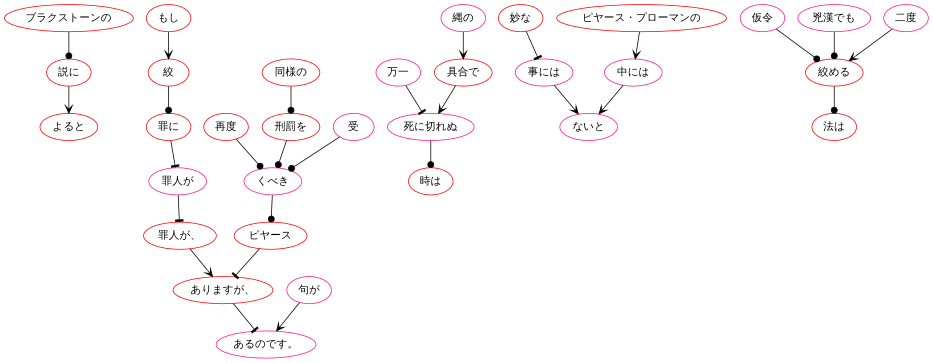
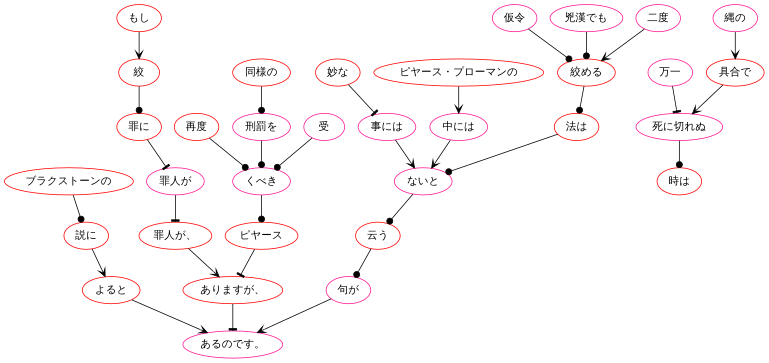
(291, 127) -> (262, 127)
none -> (505, 152)
none -> (378, 236)
none -> (166, 315)
